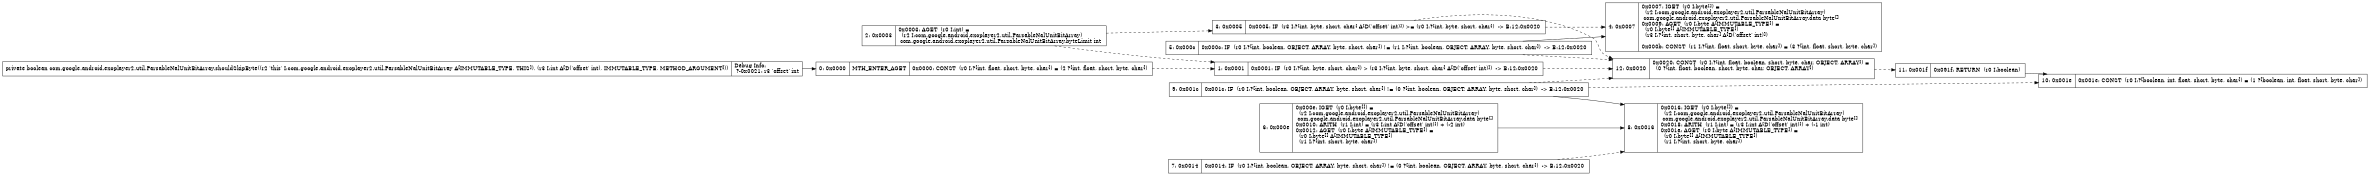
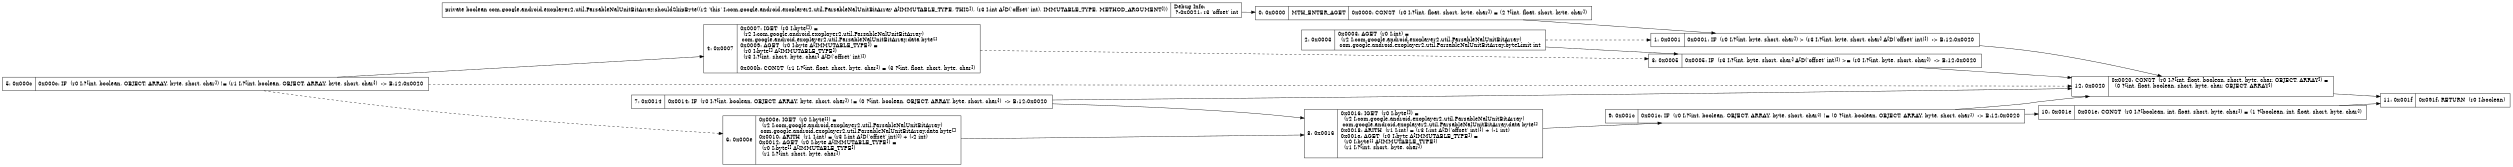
(1518, 17) -> (1994, 73)
(1575, 27) -> (1312, 55)
(1157, 32) -> (1610, 50)
(1181, 69) -> (1617, 26)
(1576, 69) -> (2069, 57)
(1883, 70) -> (2355, 95)
(2034, 74) -> (2358, 105)
(1569, 81) -> (2021, 104)
(1812, 85) -> (2030, 114)
none -> (1560, 95)
(1587, 100) -> (1600, 126)
none -> (491, 117)
(1589, 156) -> (1177, 108)
